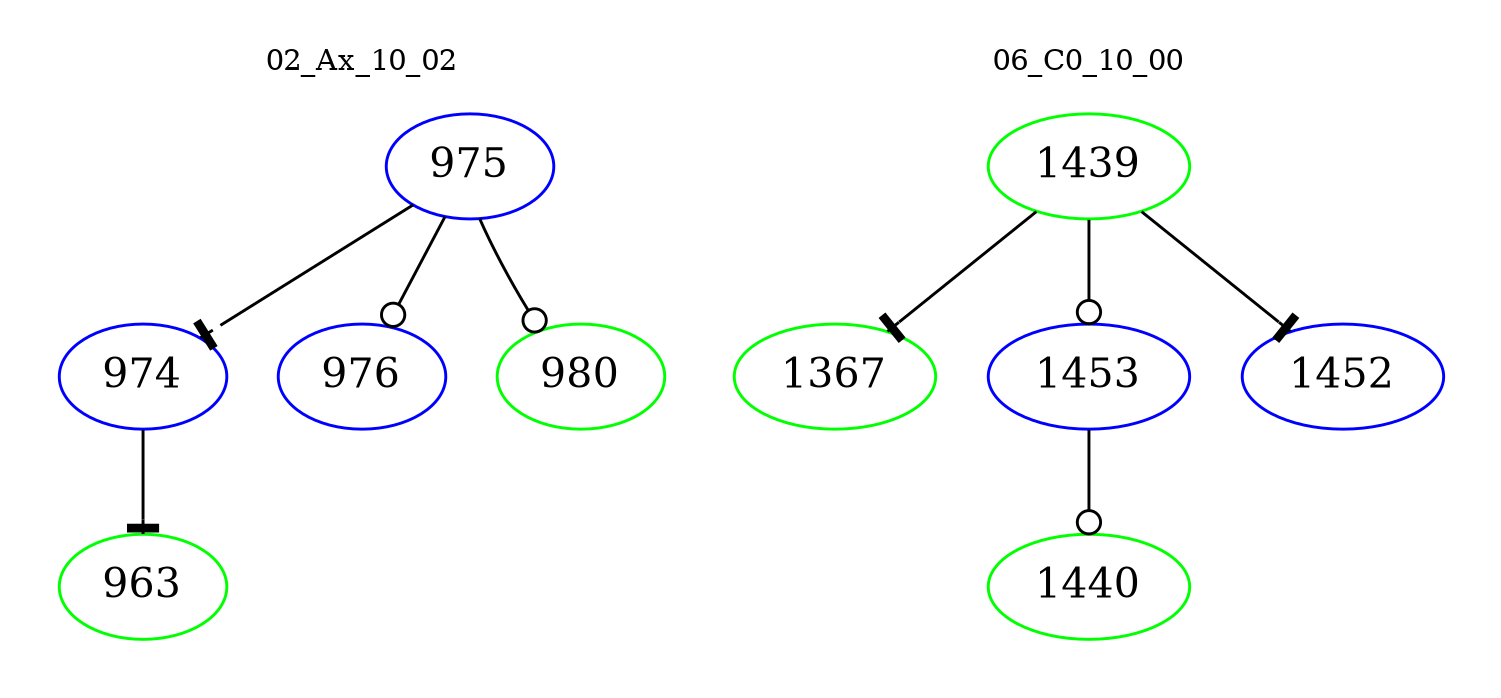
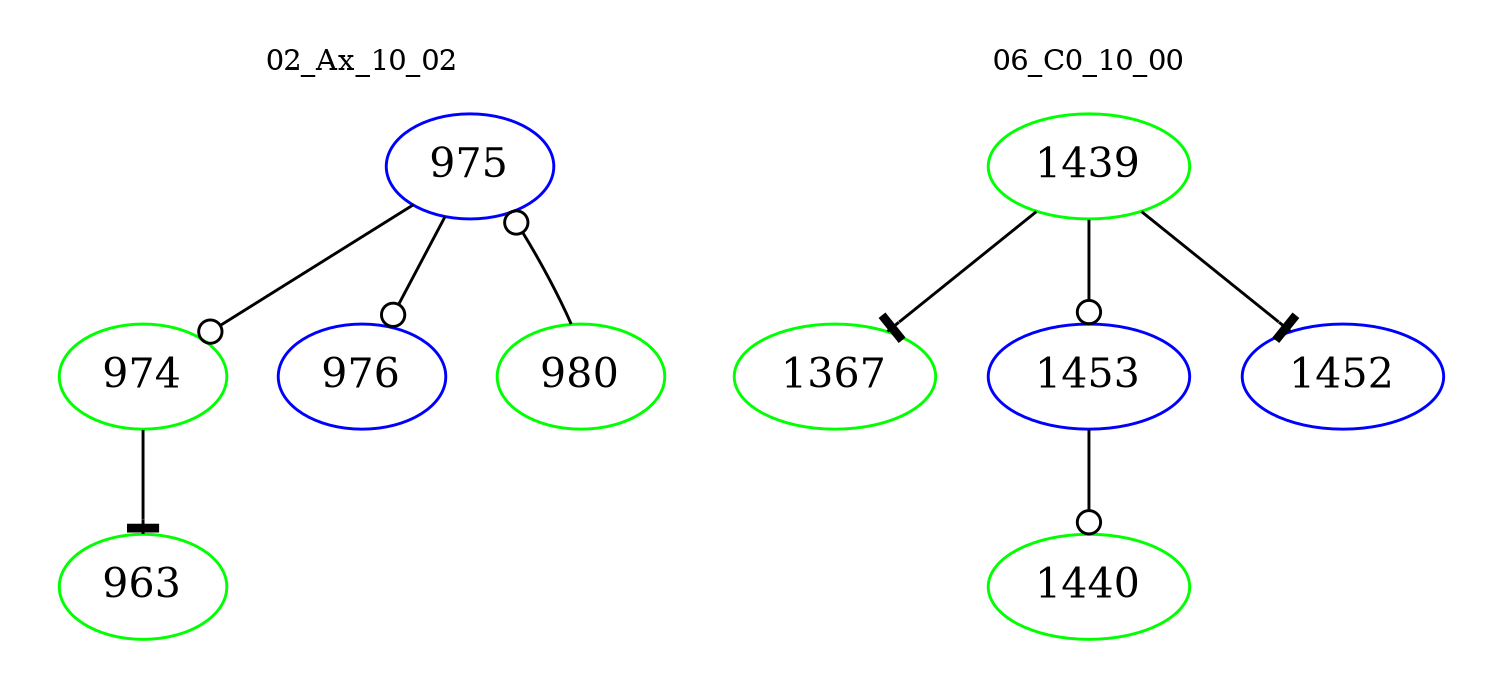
(317, 265) -> (317, 265)
(502, 265) -> (549, 278)
(143, 377) -> (143, 377)
